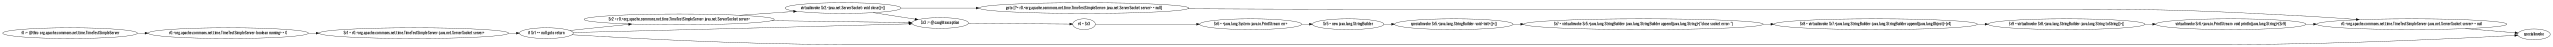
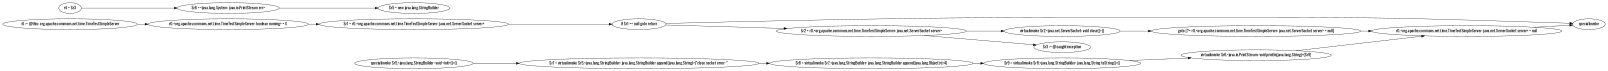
(894, 16) -> none
(1019, 24) -> none
(1388, 24) -> none
(741, 28) -> none
